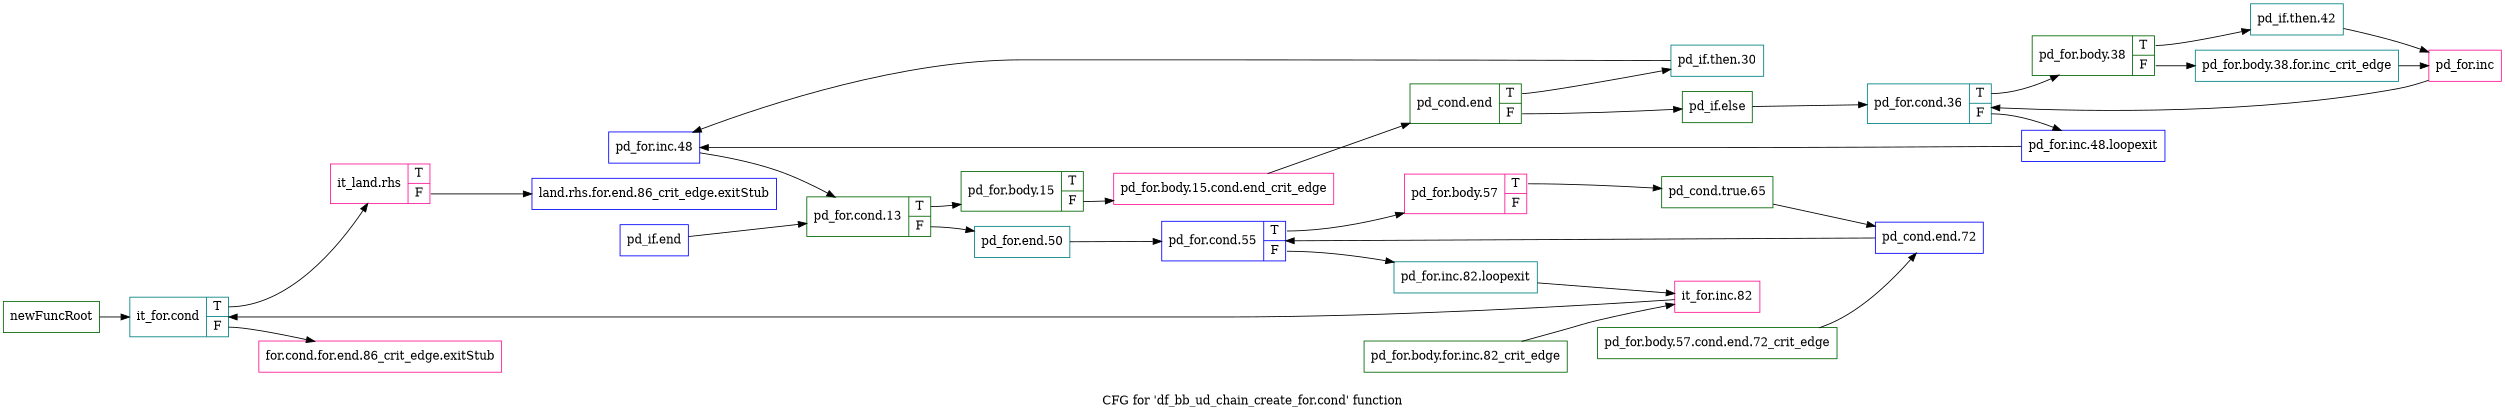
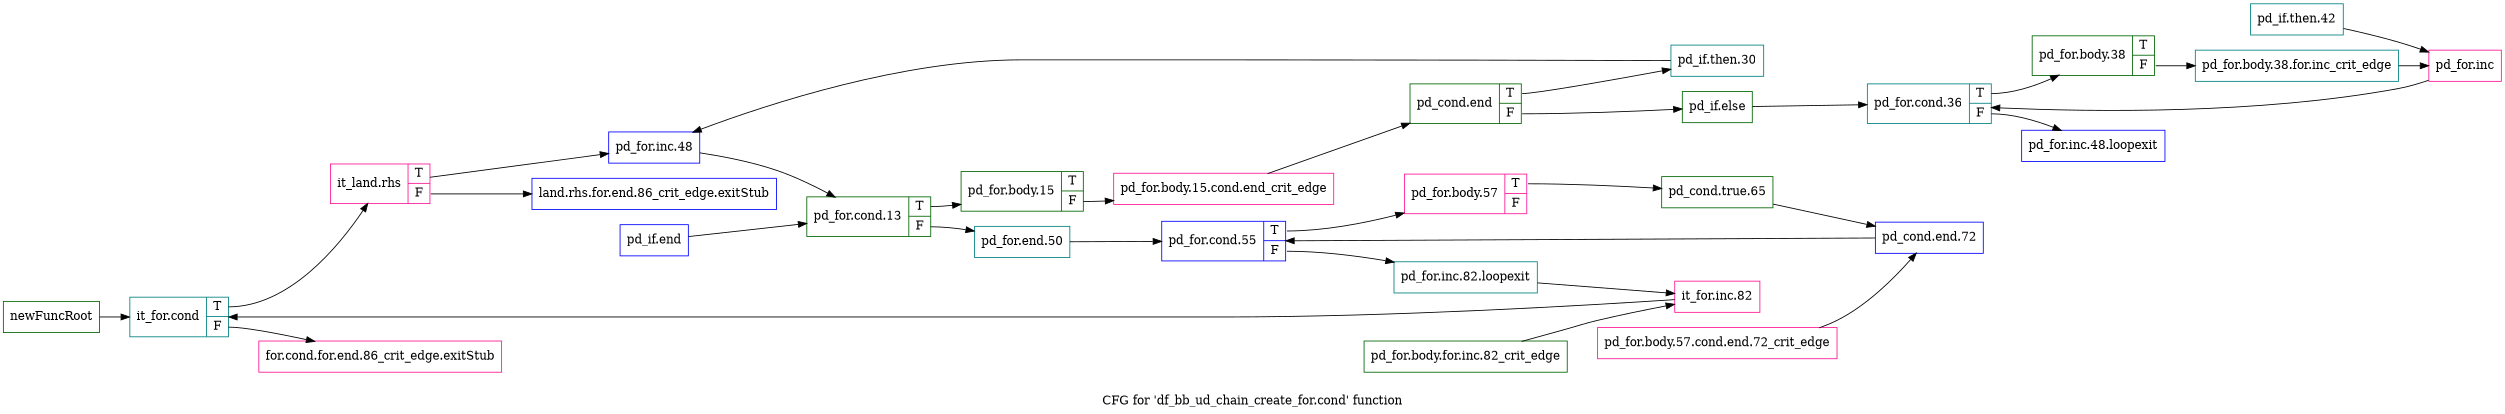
(2199, 40) -> none
(1365, 148) -> (515, 166)
(1717, 343) -> (1717, 343)
